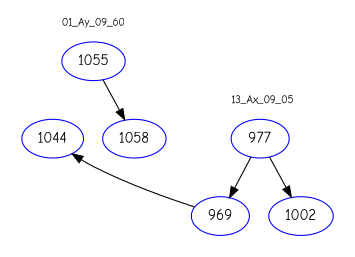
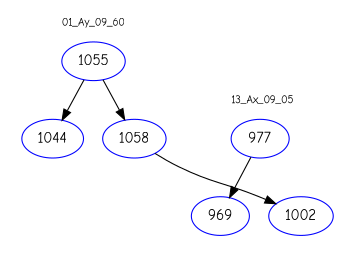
(278, 172) -> (209, 179)
(137, 186) -> (76, 95)
